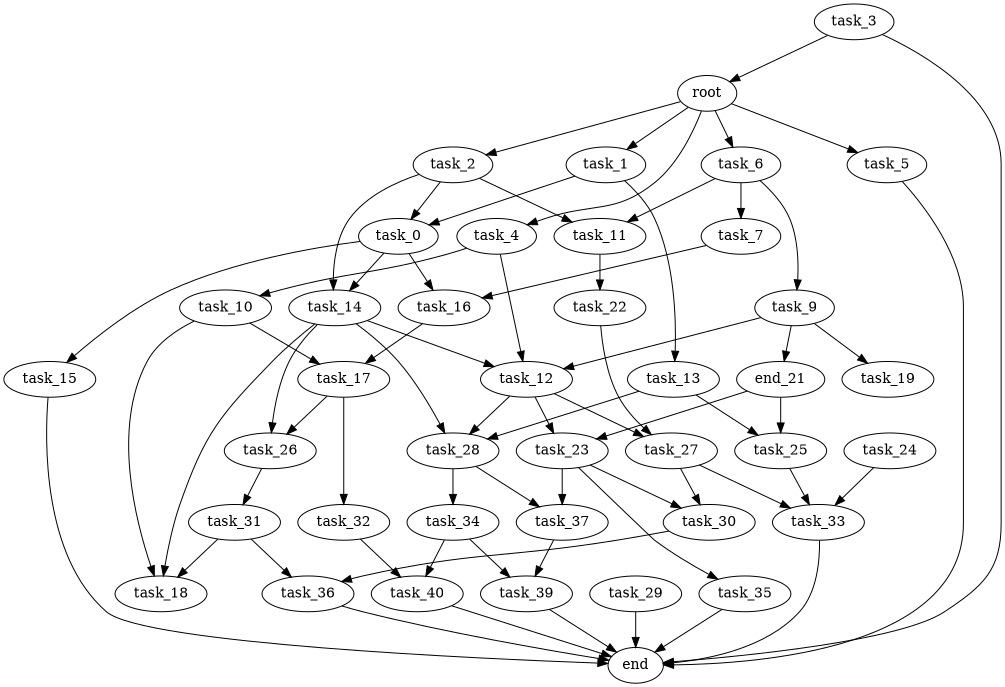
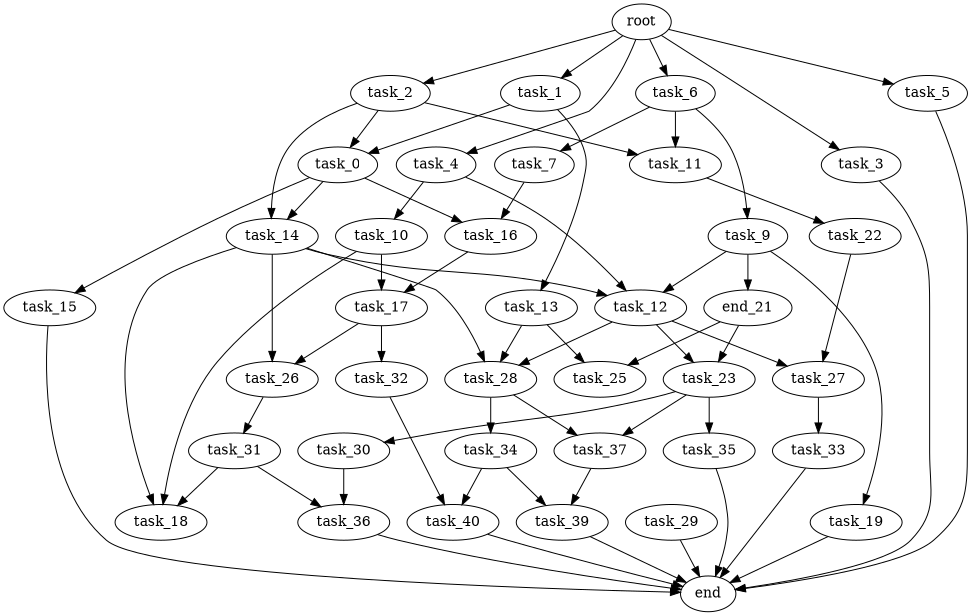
(783, 56) -> (746, 90)
(890, 451) -> none
(688, 482) -> none
(797, 482) -> none
none -> (784, 557)
